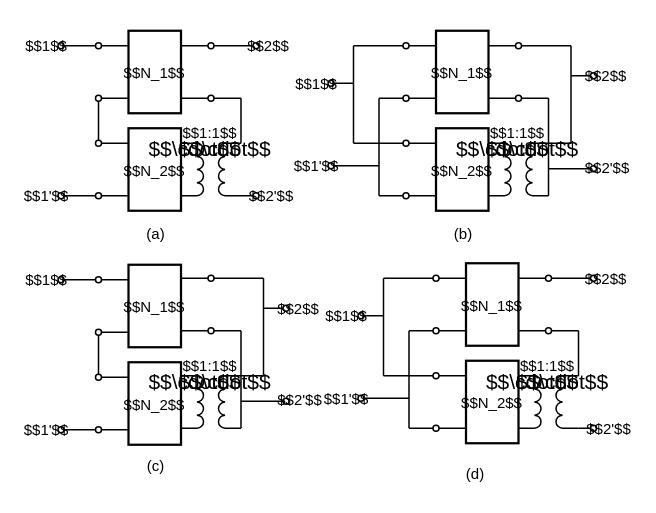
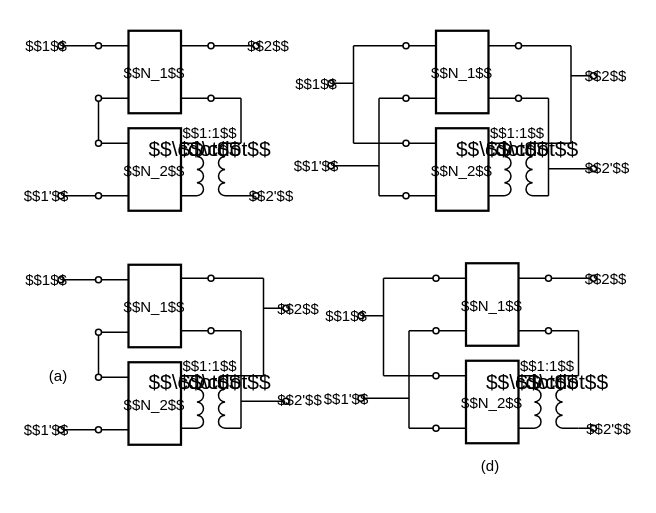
(155, 233) -> (57, 376)
(462, 233) -> none
(155, 466) -> none
(474, 473) -> (489, 466)
